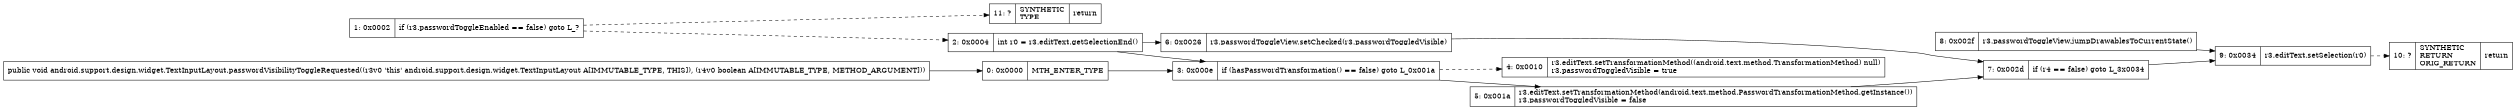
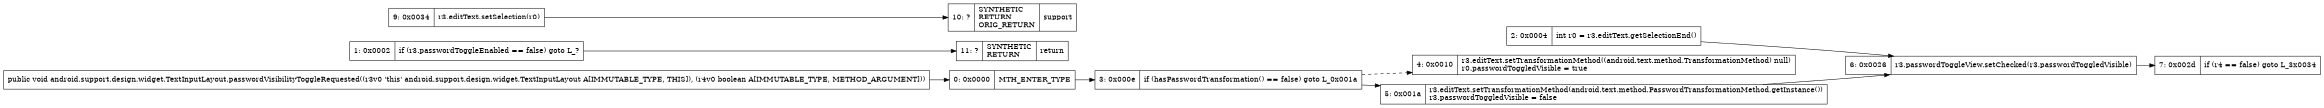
(1030, 17) -> (1004, 55)
(784, 20) -> (767, 51)
(763, 35) -> none
(2066, 41) -> none
(2377, 56) -> (744, 18)
(2497, 56) -> (1058, 17)
(1159, 57) -> none
(2179, 63) -> none
(1614, 71) -> (1525, 69)
(1914, 82) -> (1824, 80)
